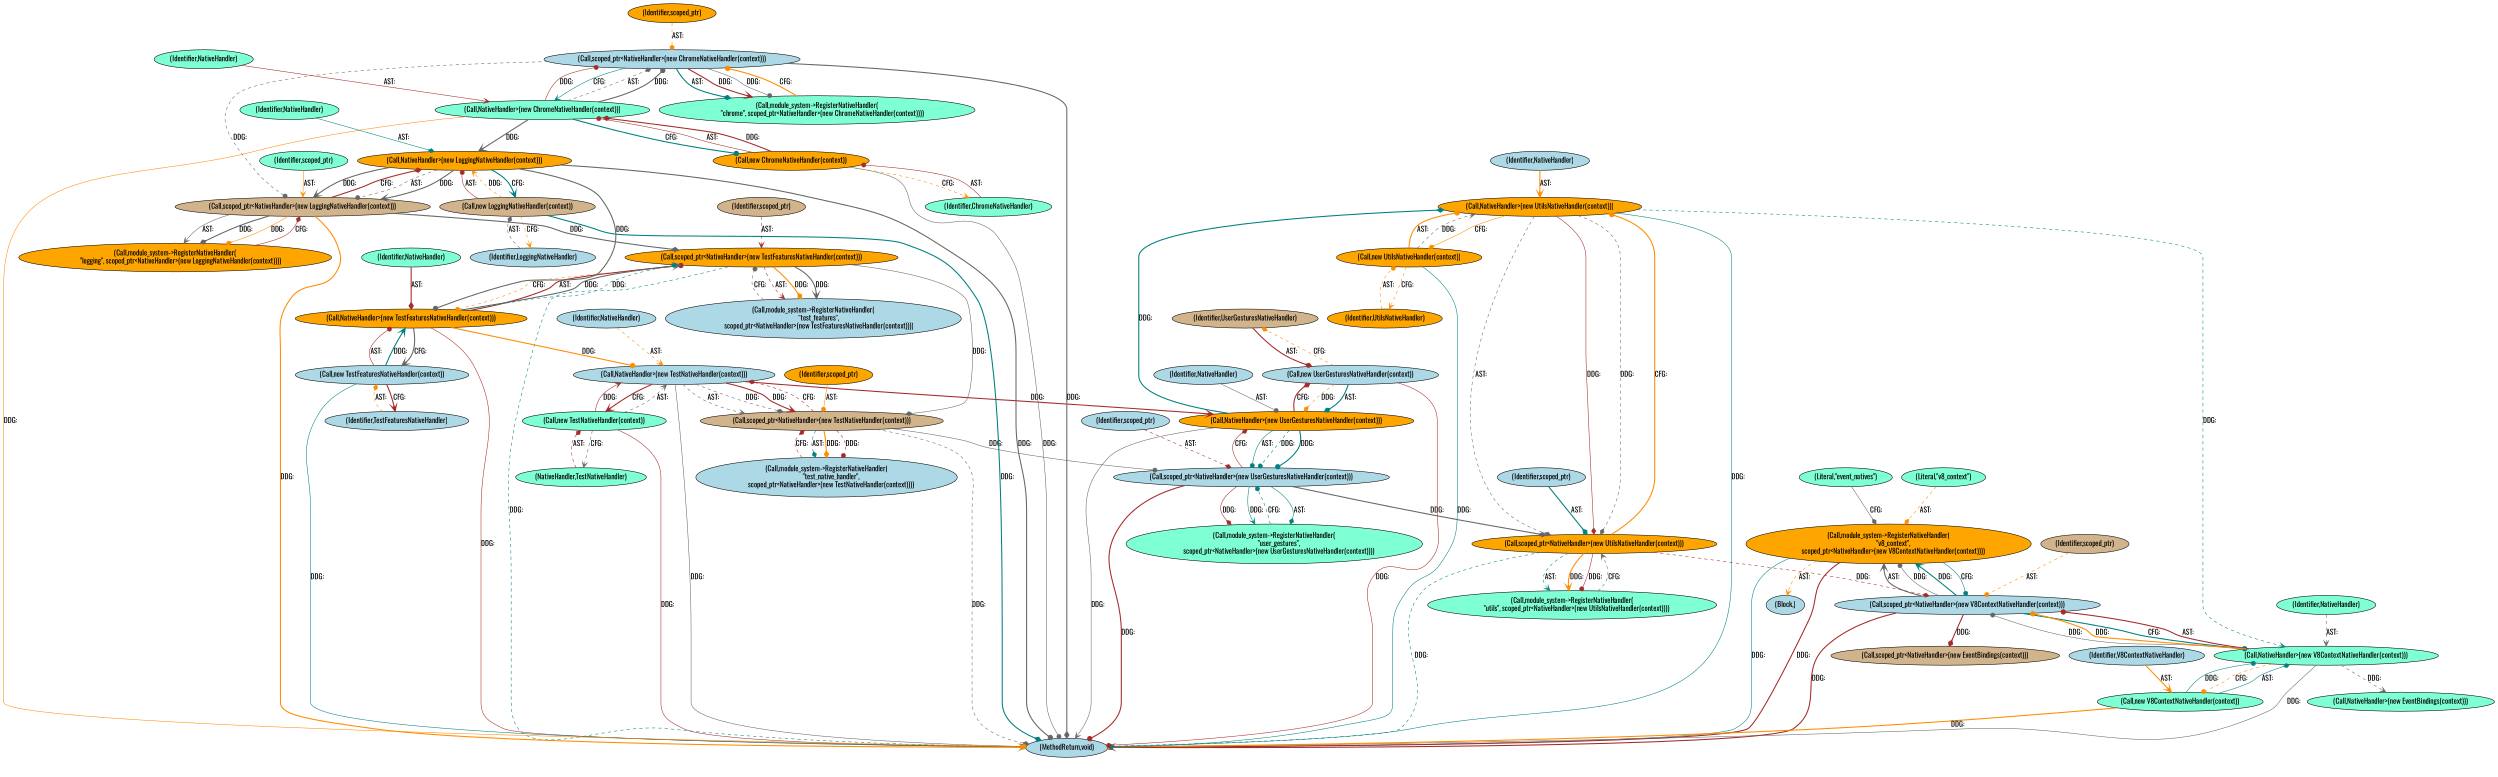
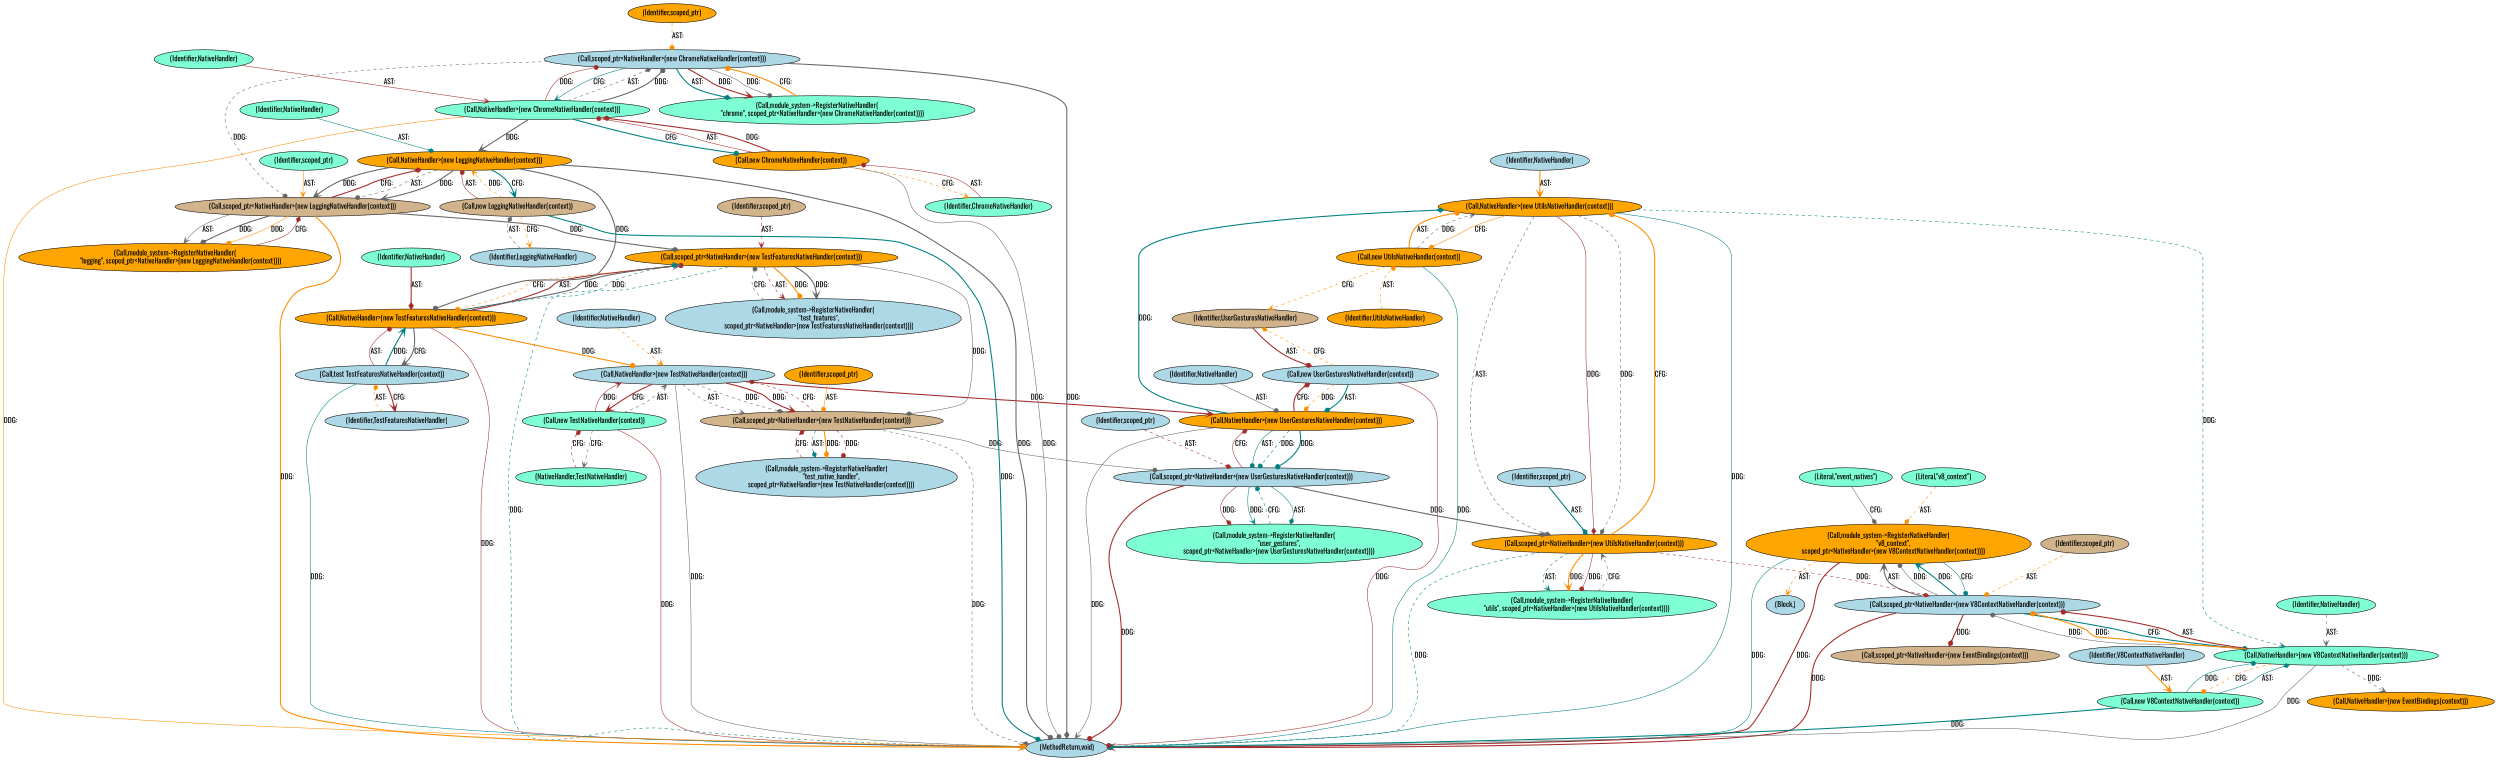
(1399, 286) -> (1330, 287)
(382, 375) -> (382, 375)
(580, 444) -> (580, 444)
(2401, 702) -> (2401, 702)
(1816, 729) -> (1816, 729)
